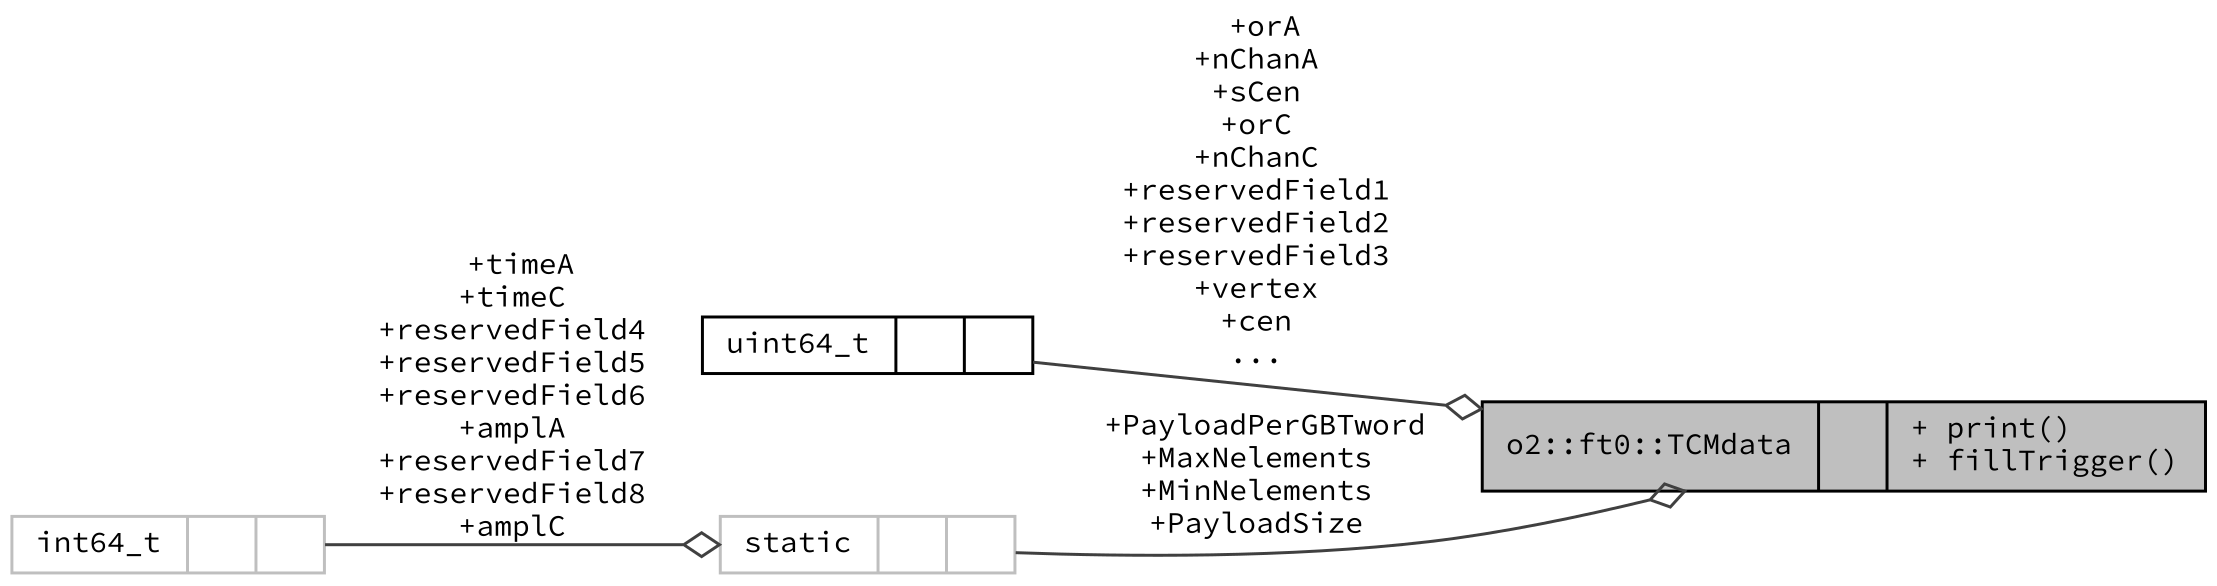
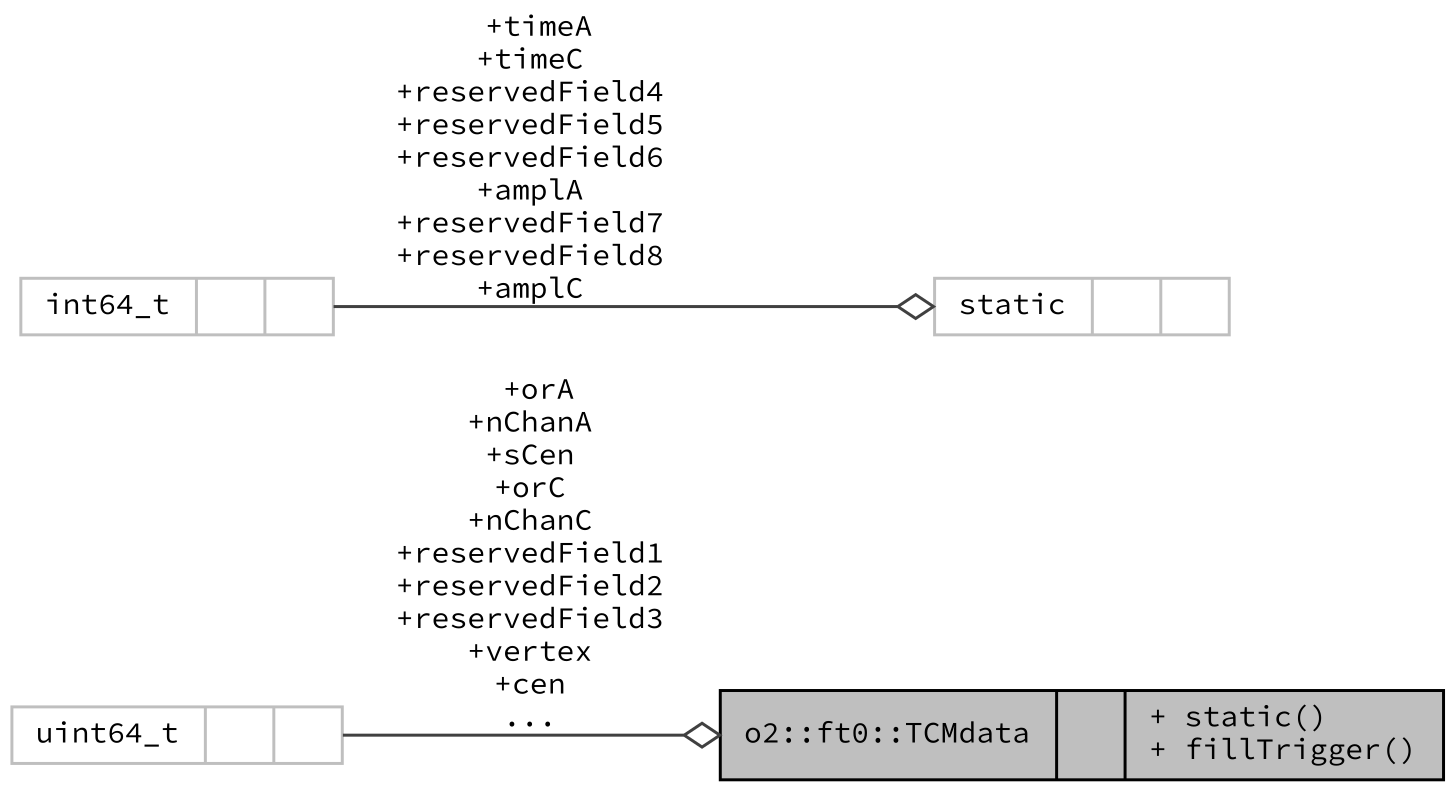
(868, 345) -> (177, 735)
(1993, 429) -> (1240, 717)
(1335, 550) -> none
